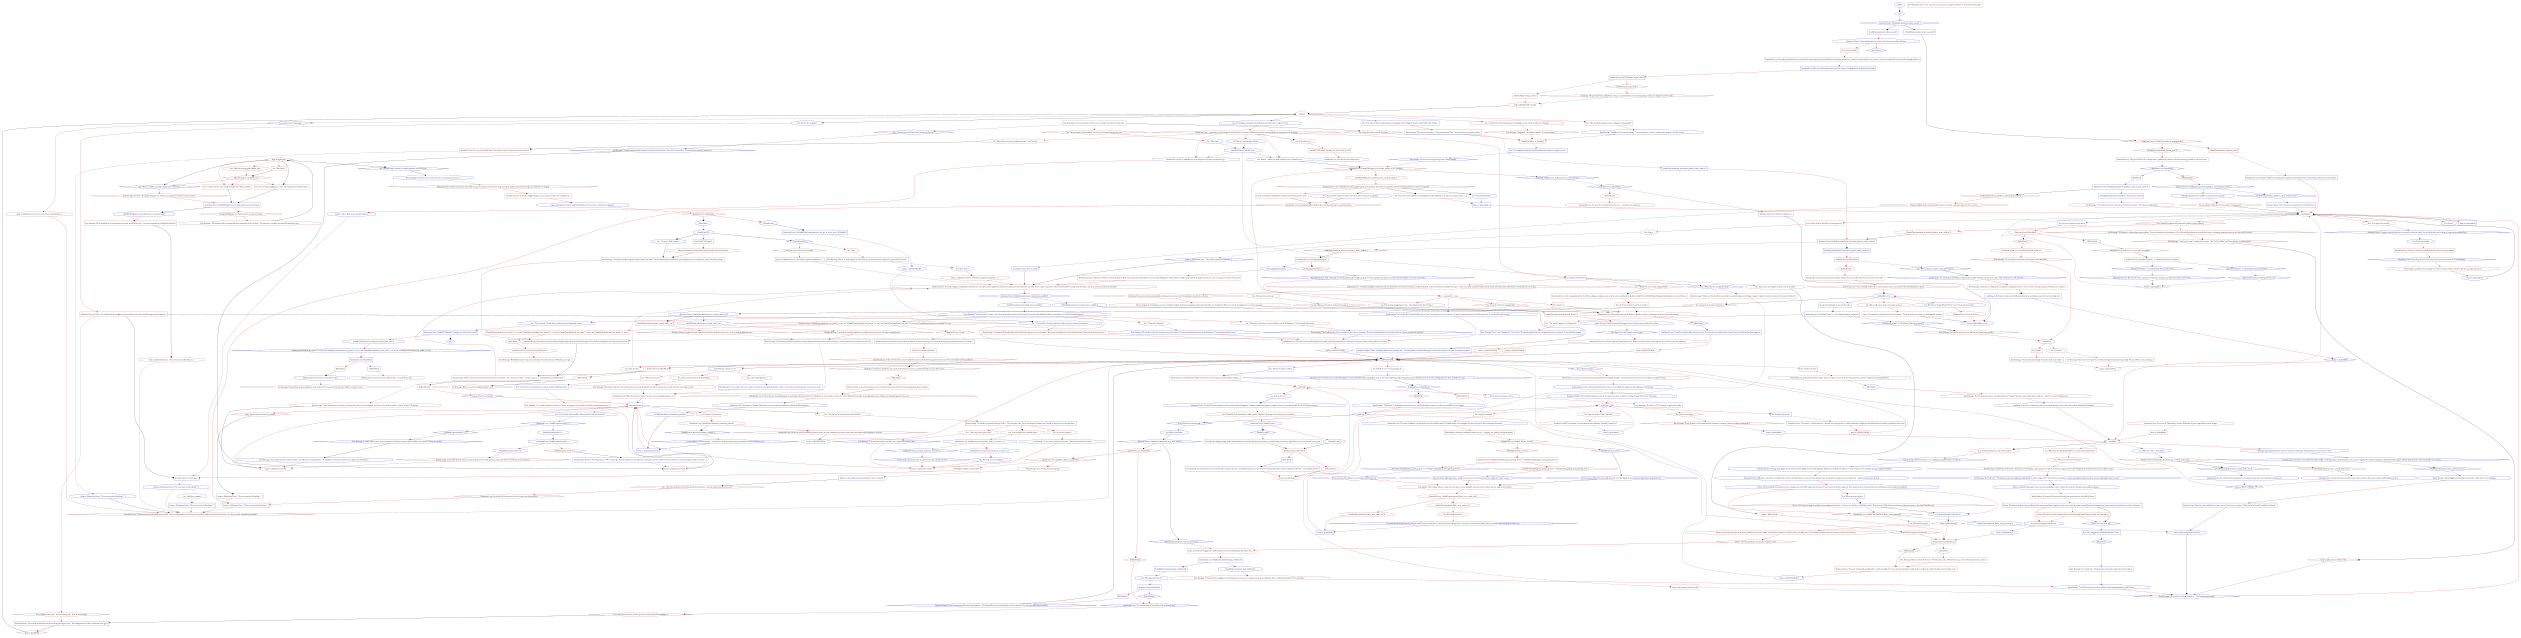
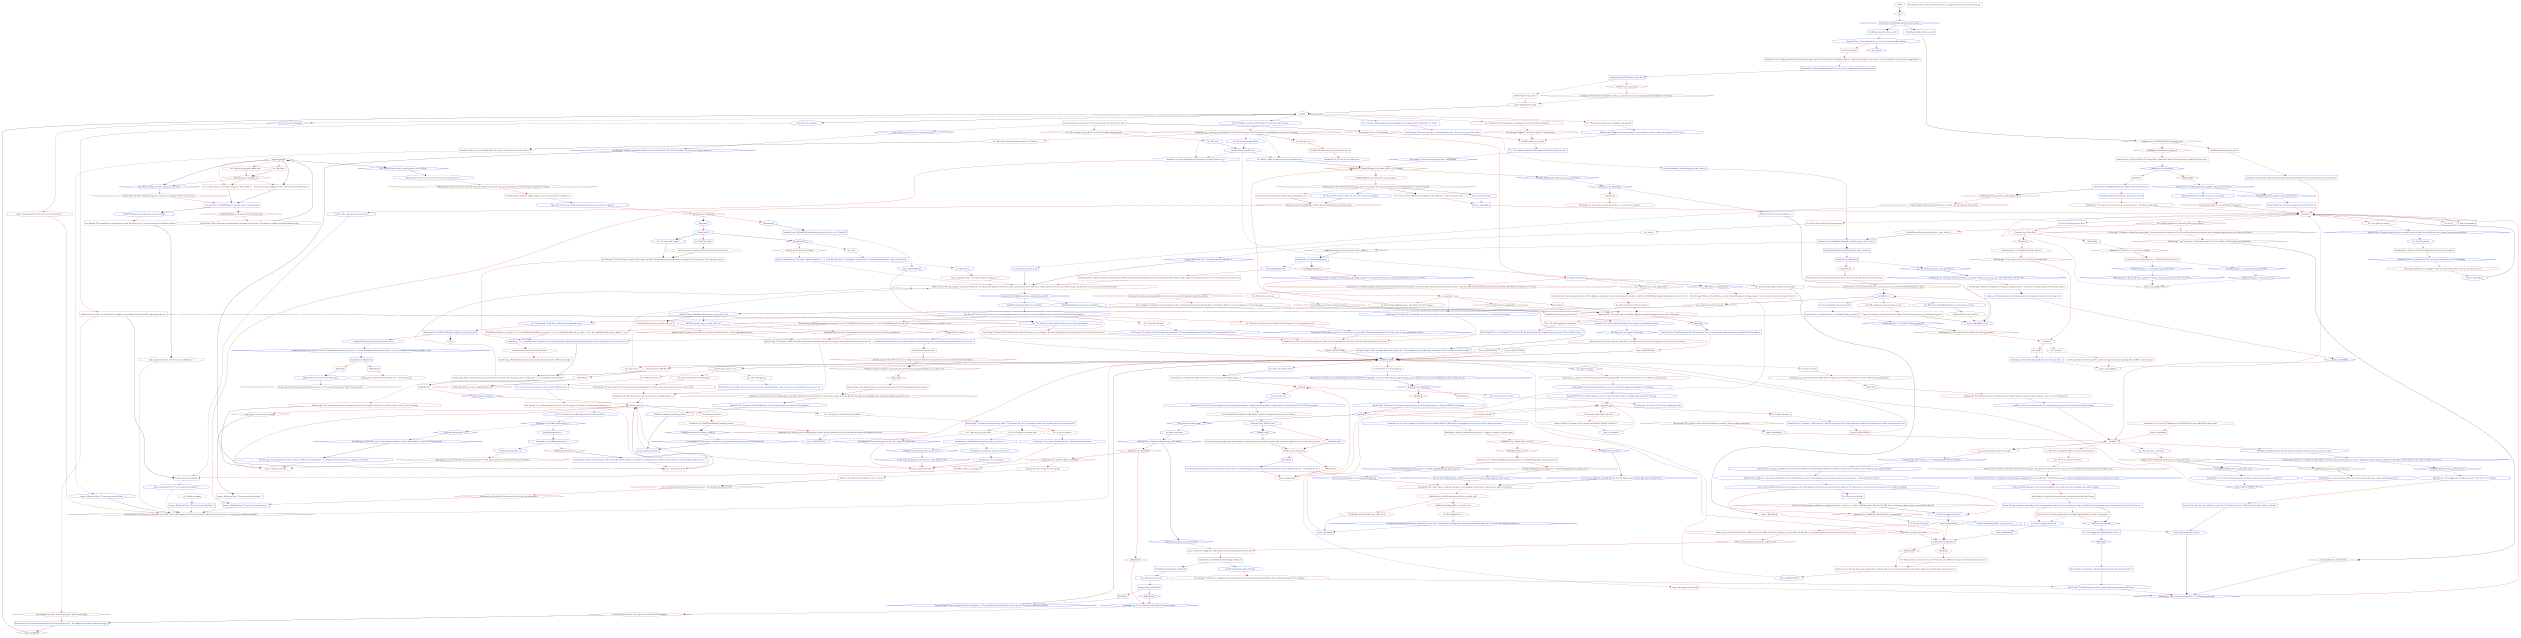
(1685, 414) -> none
